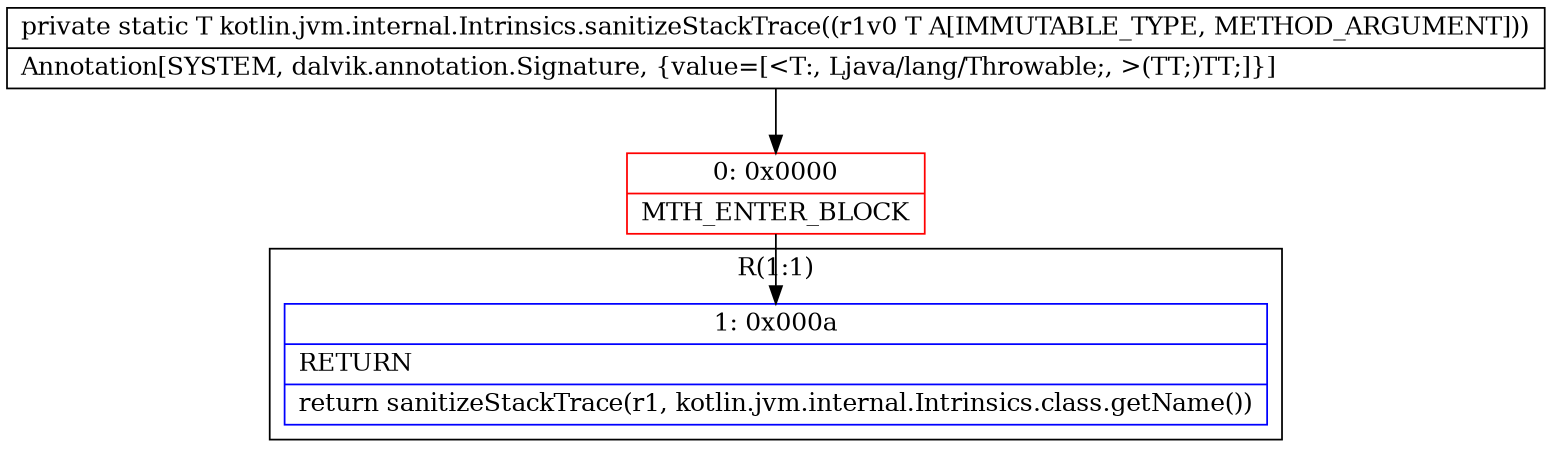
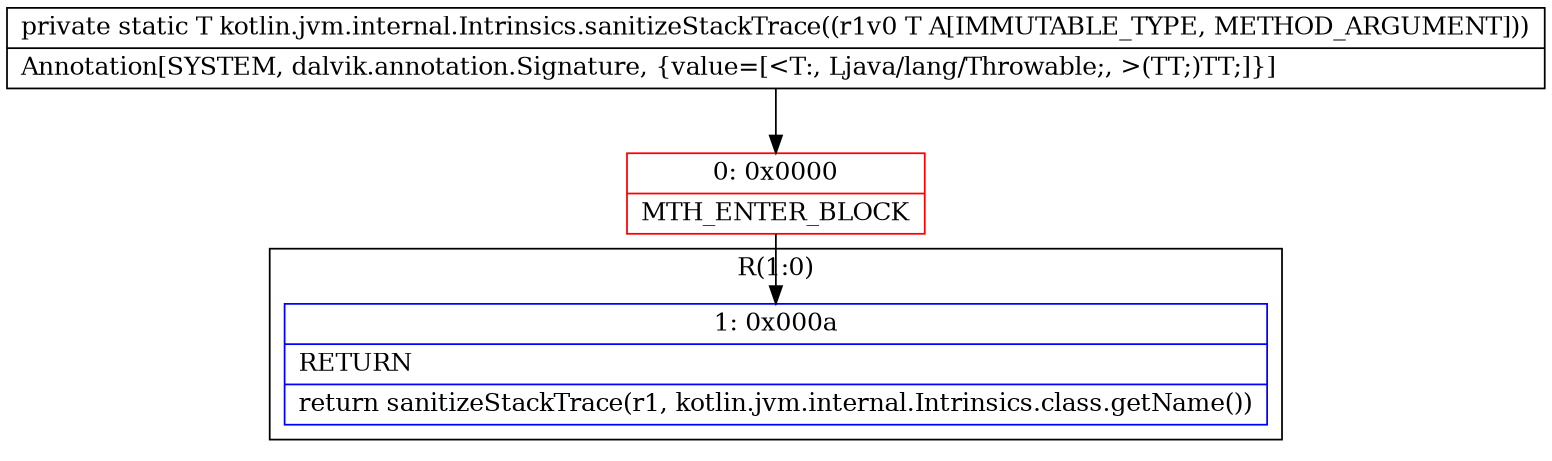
(776, 269) -> (776, 269)
